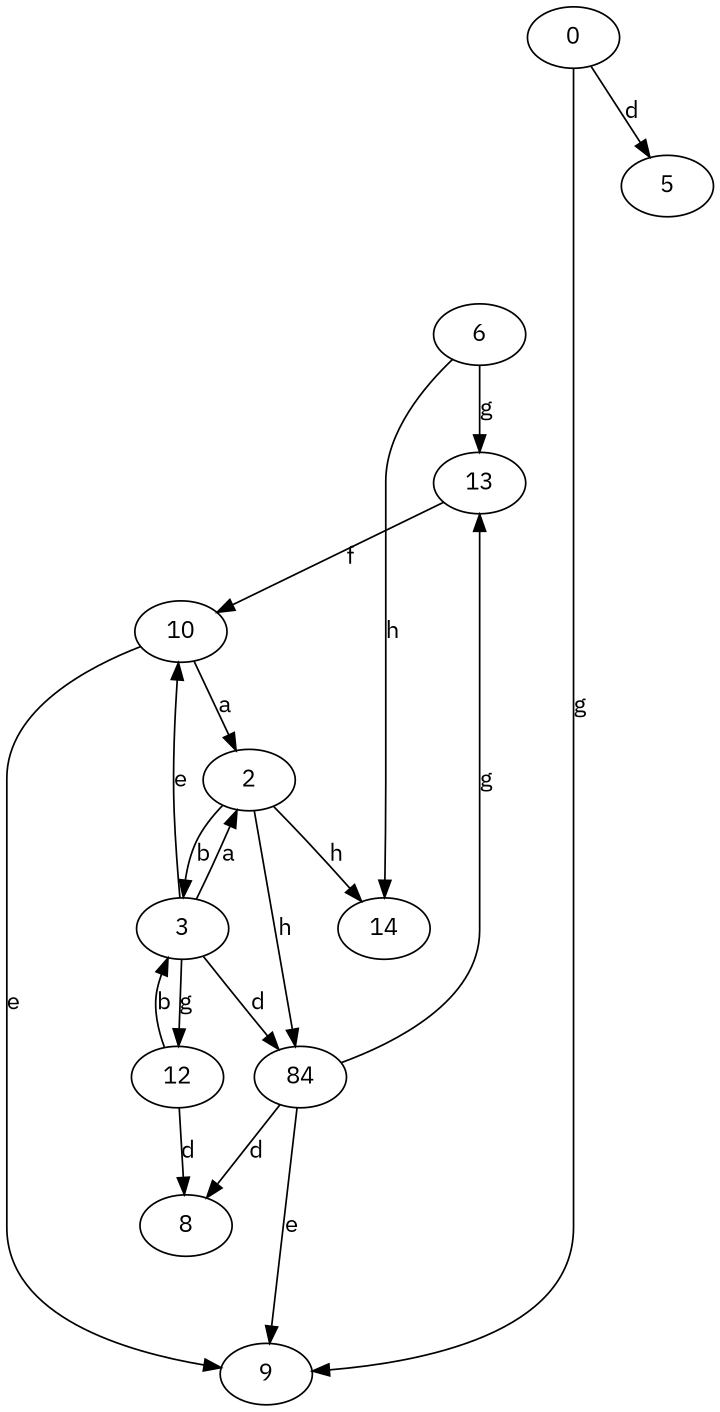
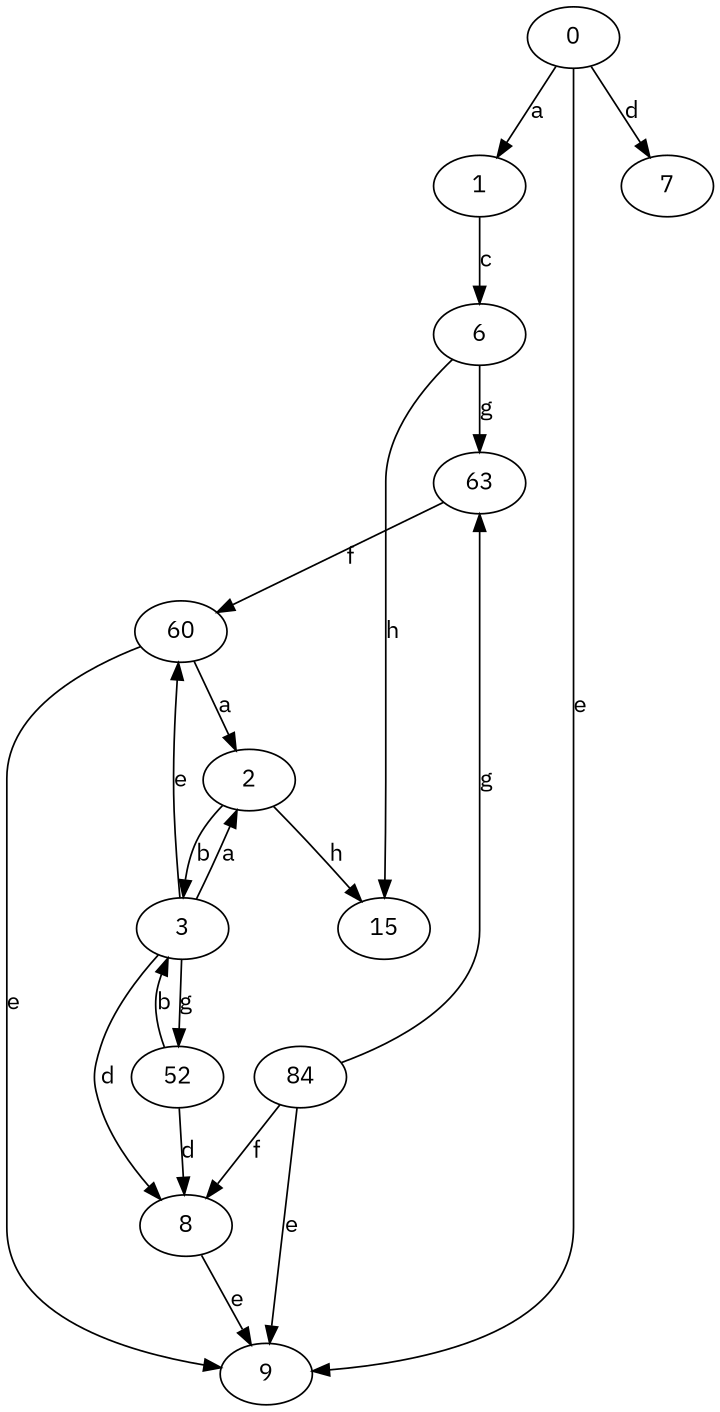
none -> (480, 186)
(667, 186) -> (667, 186)
(480, 483) -> (480, 483)
(181, 632) -> (181, 632)
(580, 706) -> (580, 706)
(273, 920) -> none
(384, 929) -> (384, 929)
(235, 996) -> (95, 1069)
(178, 1077) -> (178, 1077)
(257, 1151) -> (257, 1151)
none -> (222, 1292)
